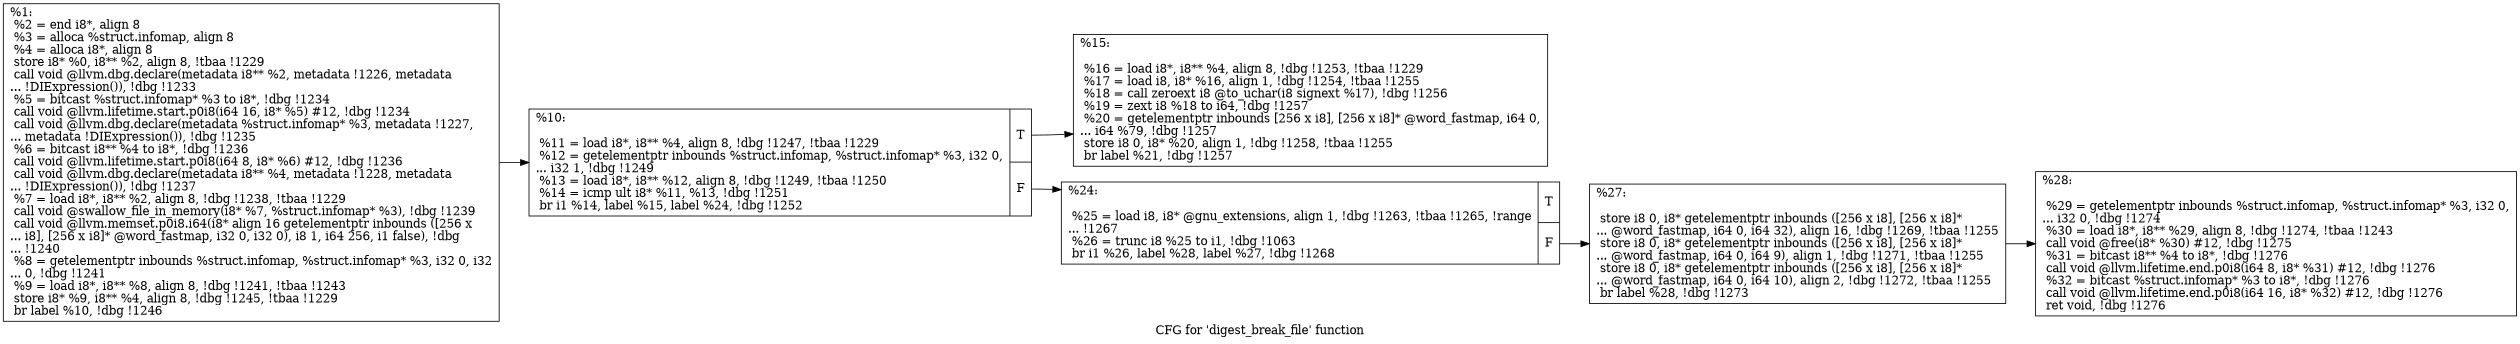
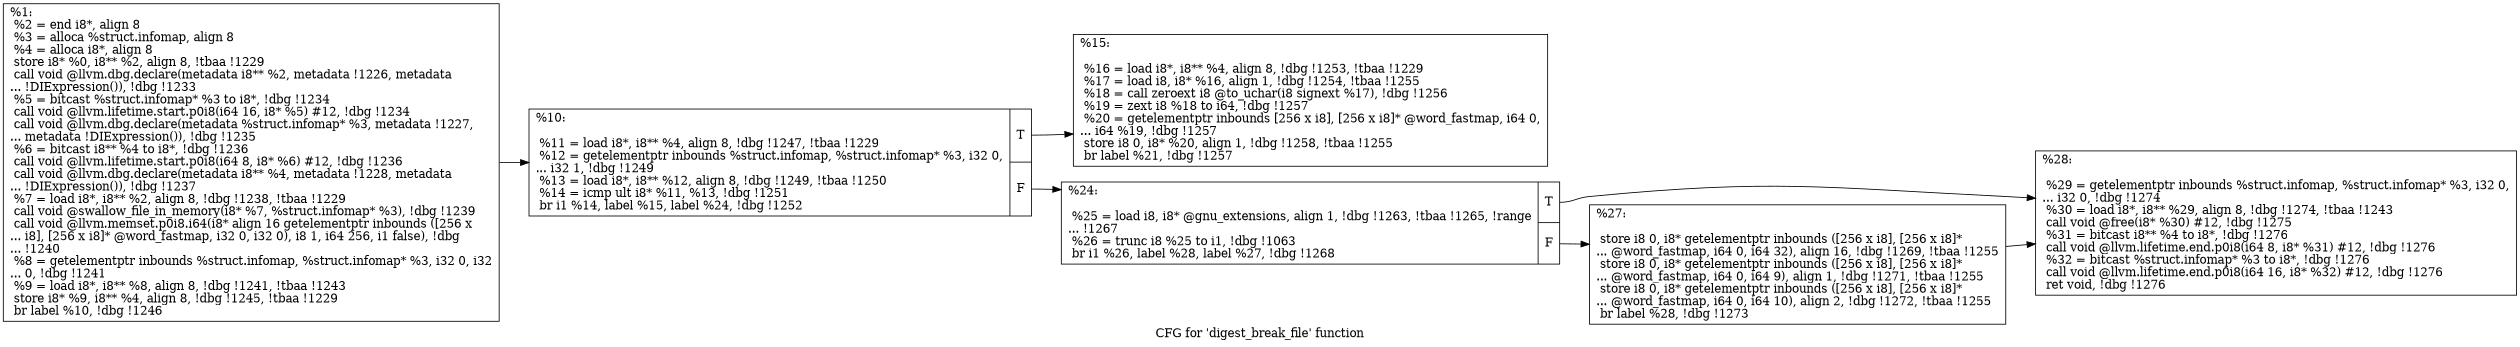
(1149, 131) -> (1149, 131)
none -> (1793, 186)
